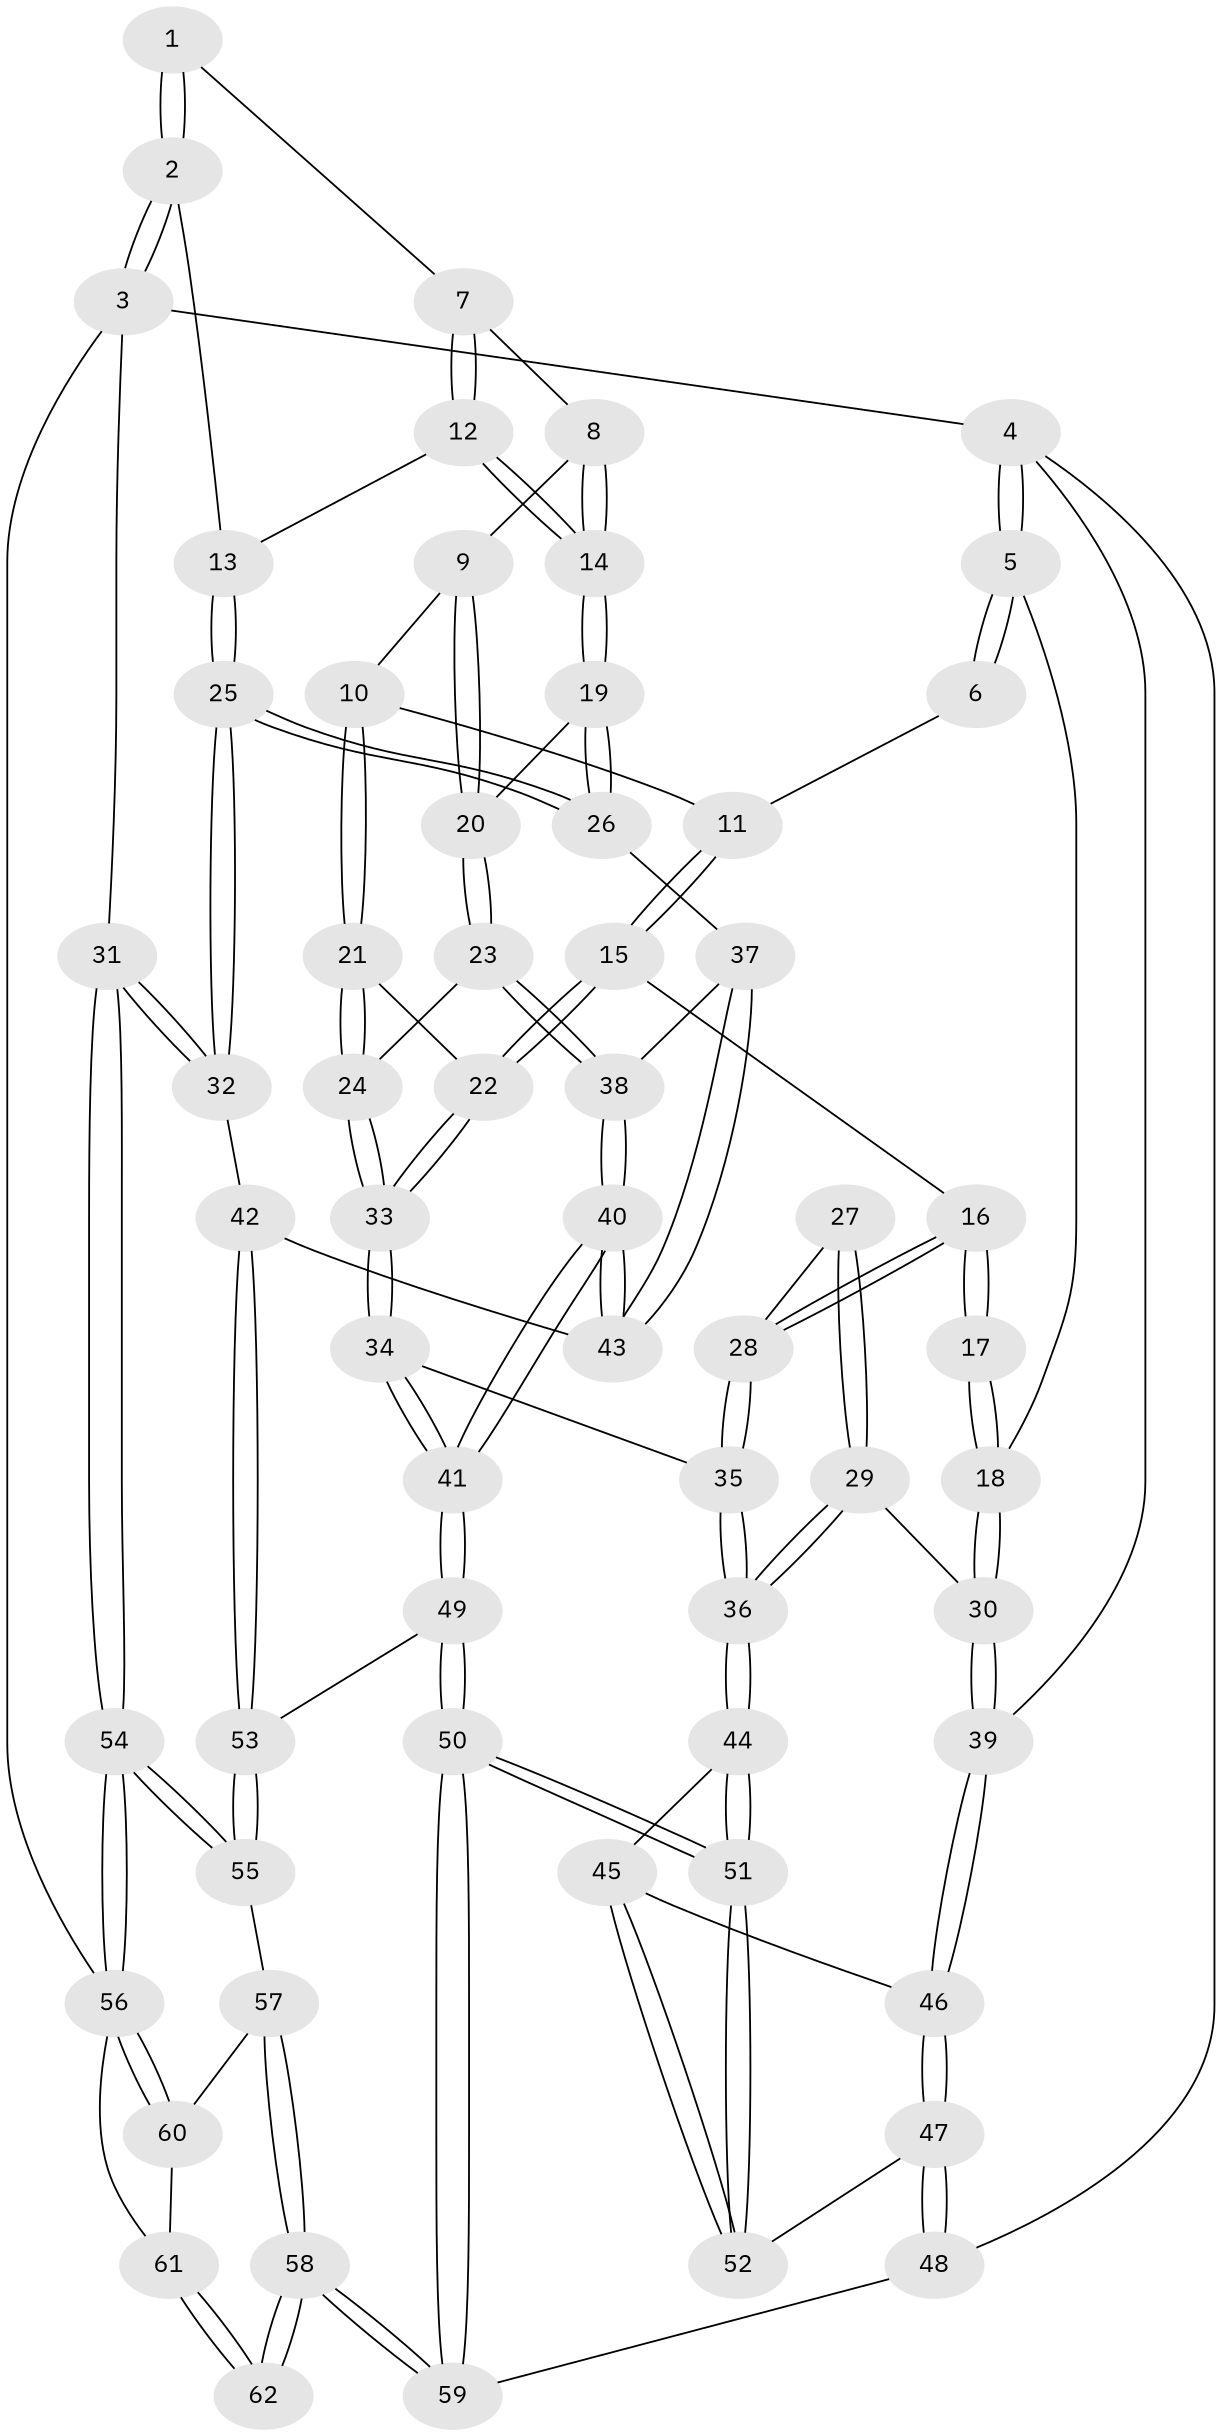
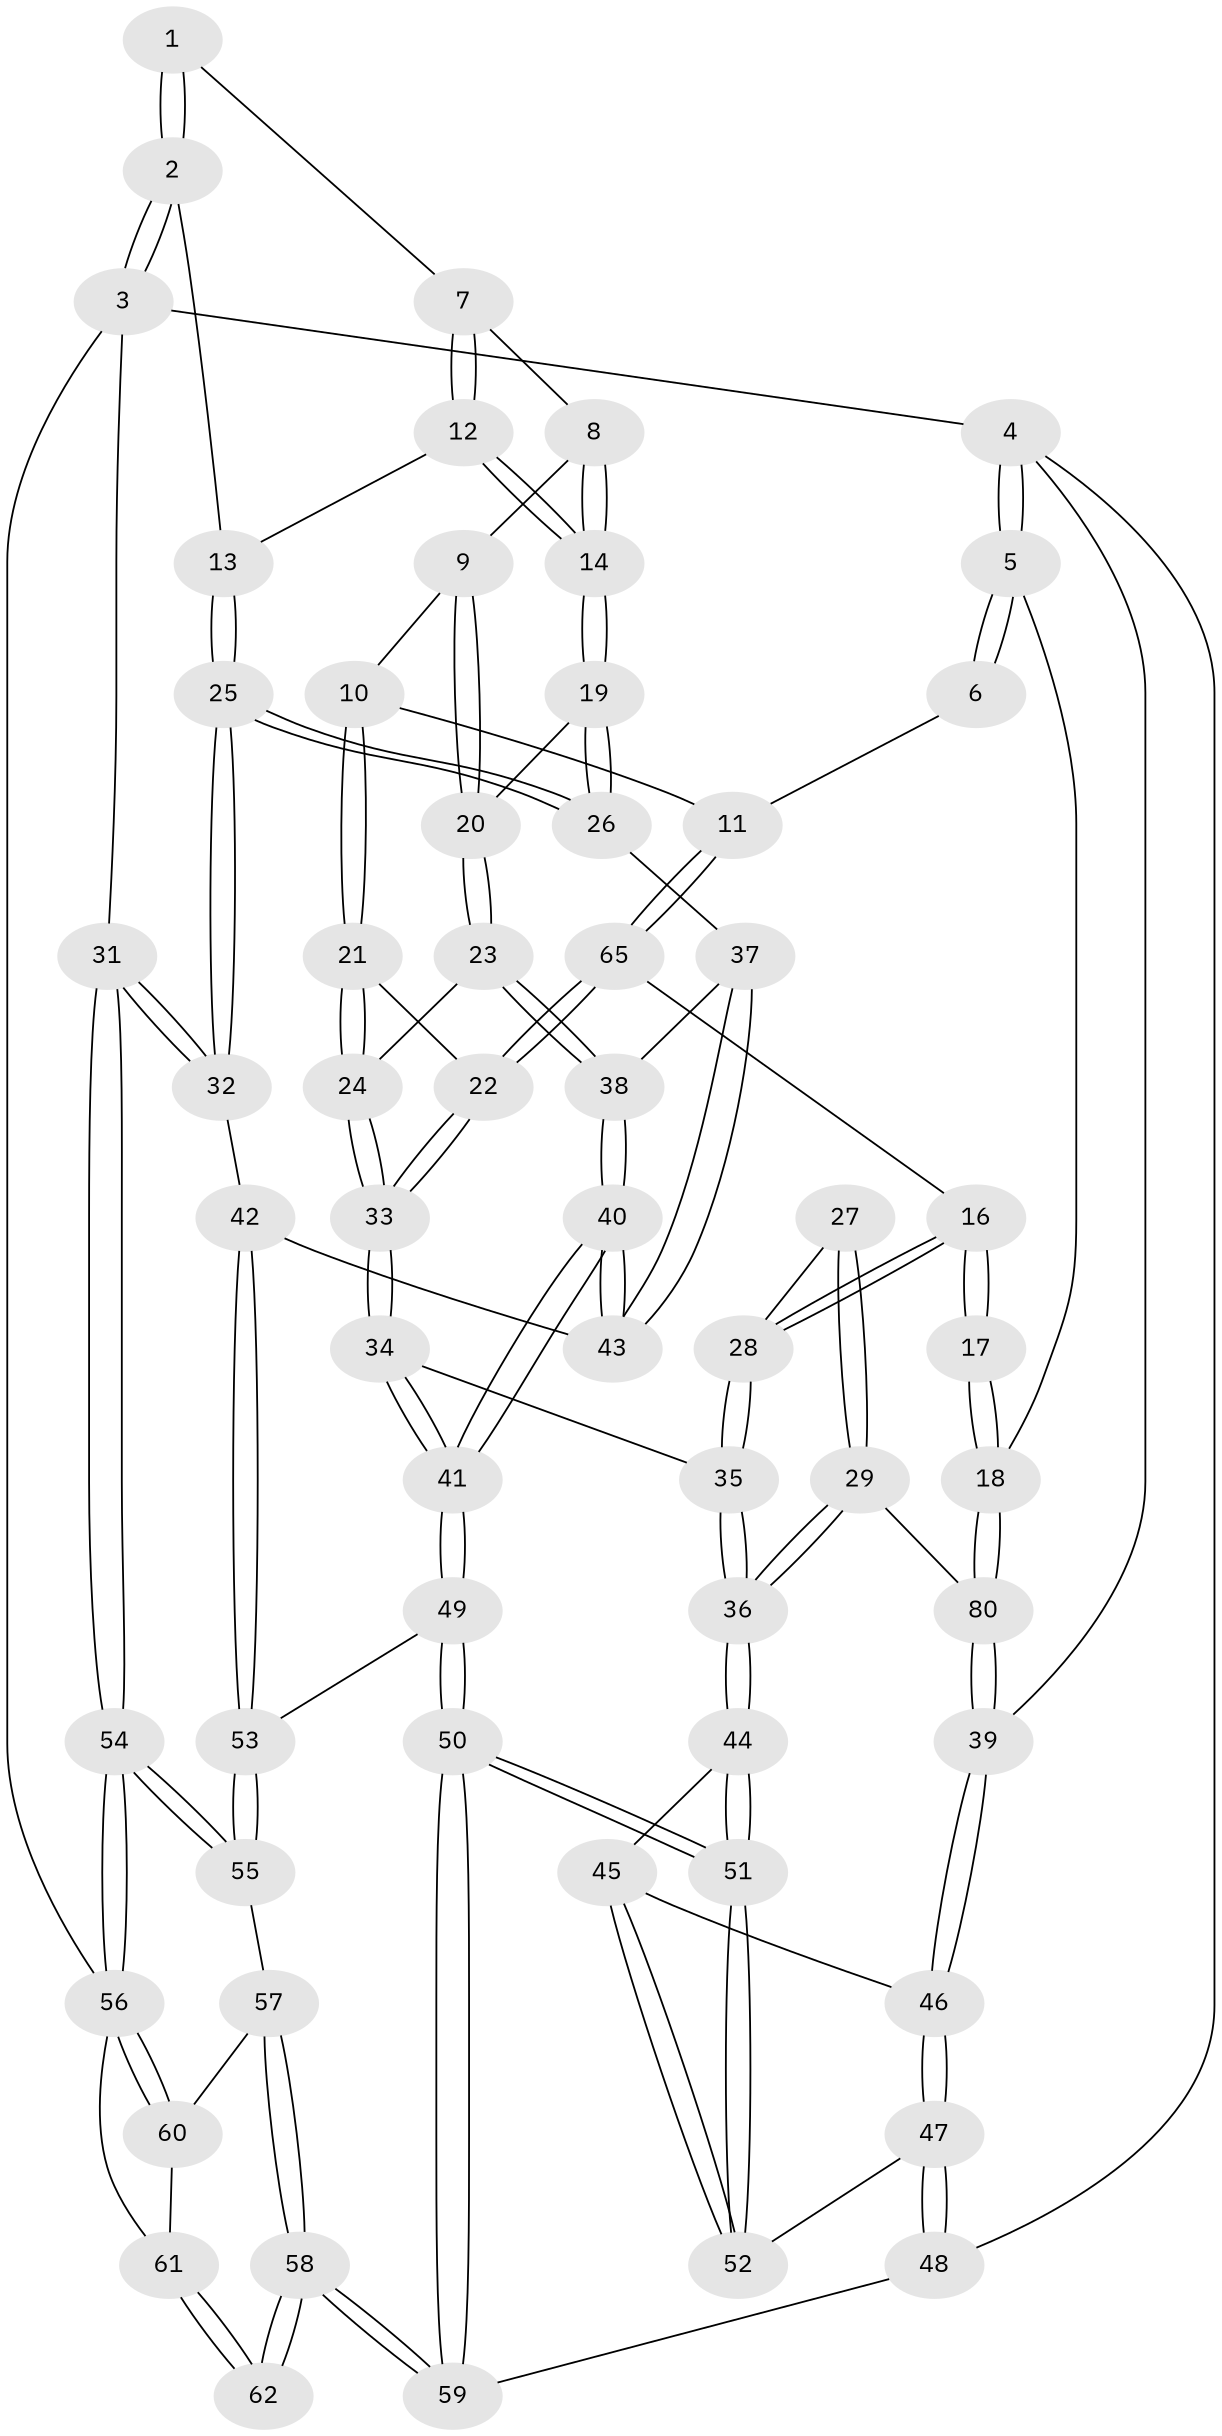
(615, 956) -> (615, 956)
(984, 1611) -> (984, 1611)
